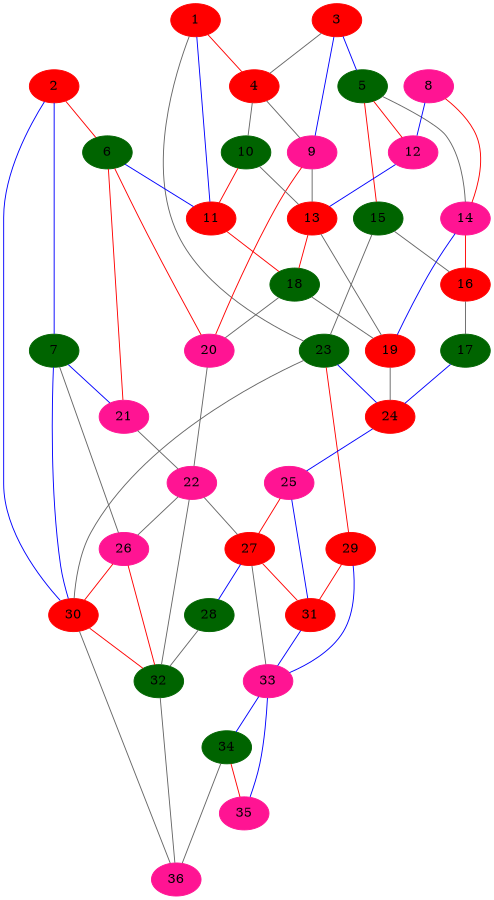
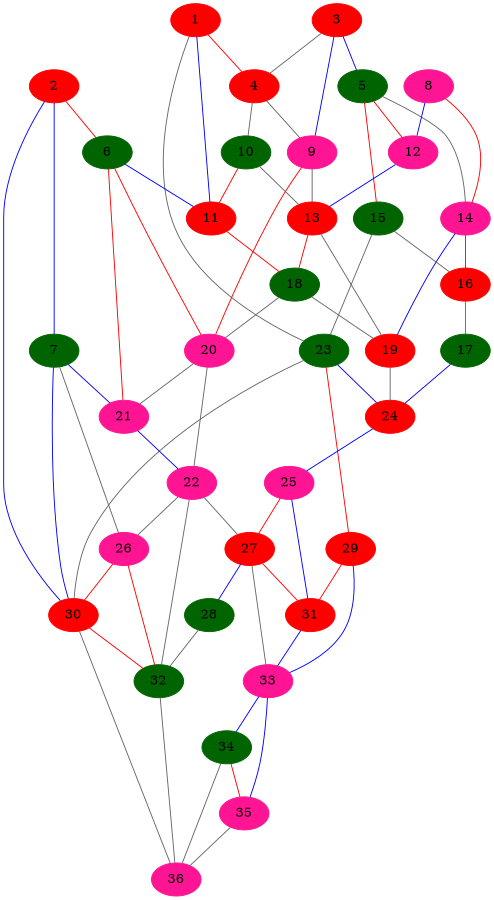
none -> (167, 384)
(155, 447) -> (155, 447)
none -> (210, 846)
